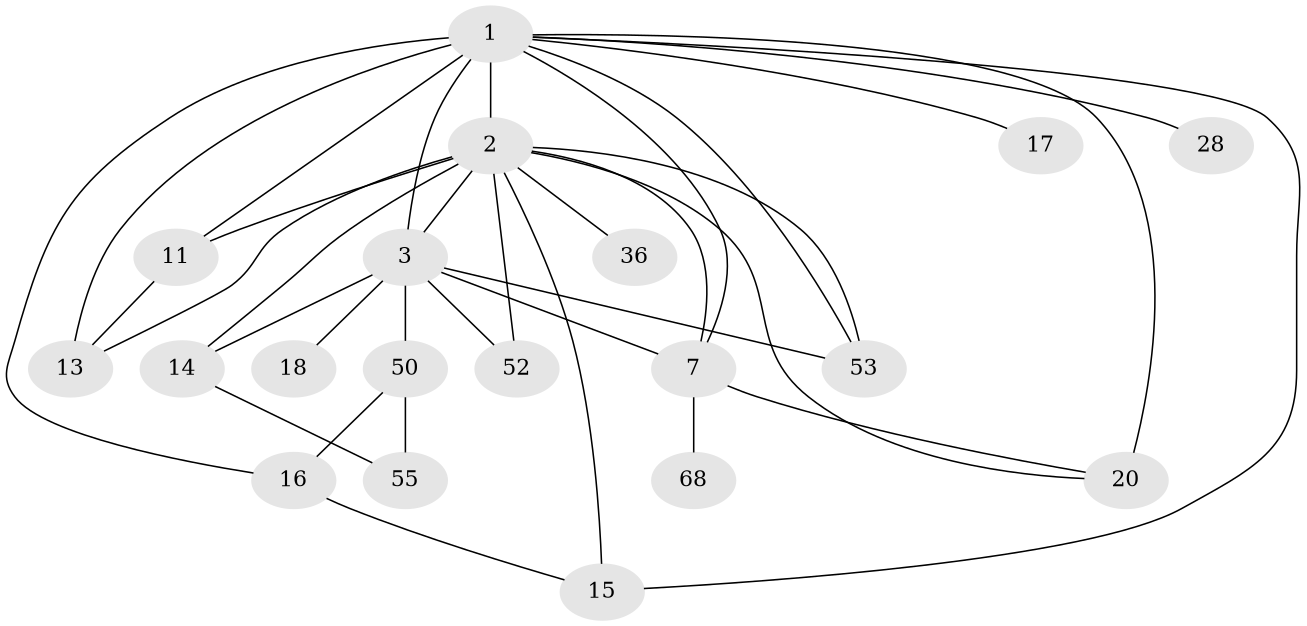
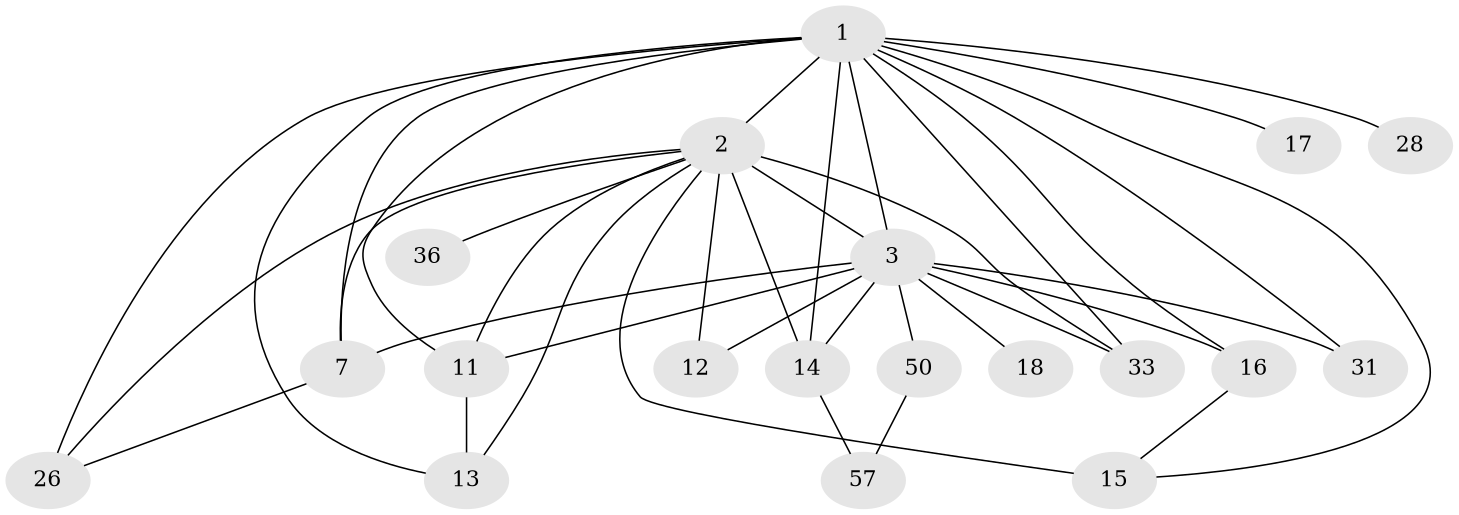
none -> (825, 201)
none -> (680, 313)
(517, 369) -> (696, 369)
(864, 369) -> (1142, 369)
none -> (1366, 369)
(350, 425) -> (1064, 299)
(405, 480) -> (863, 480)
(694, 480) -> none
(1126, 480) -> (48, 480)
